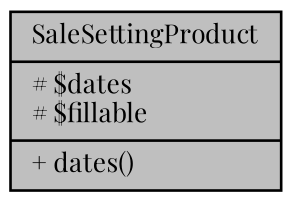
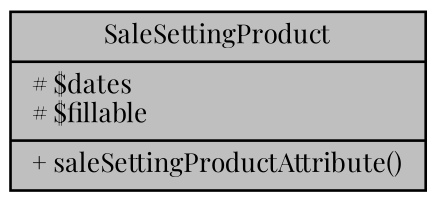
(84, 164) -> (218, 164)
